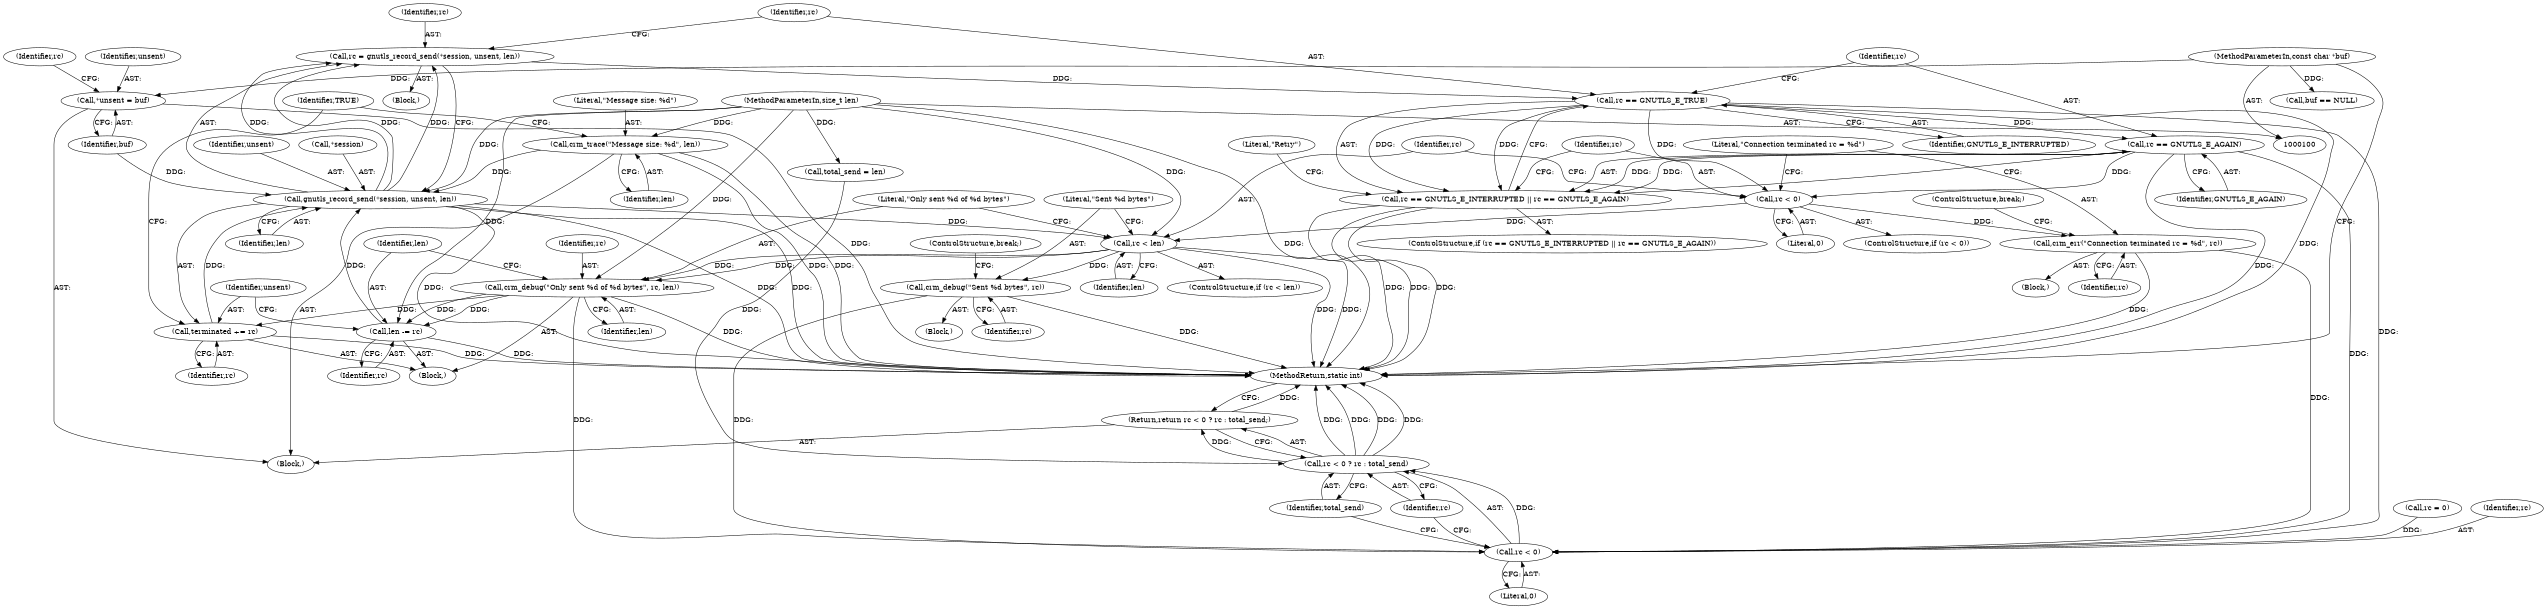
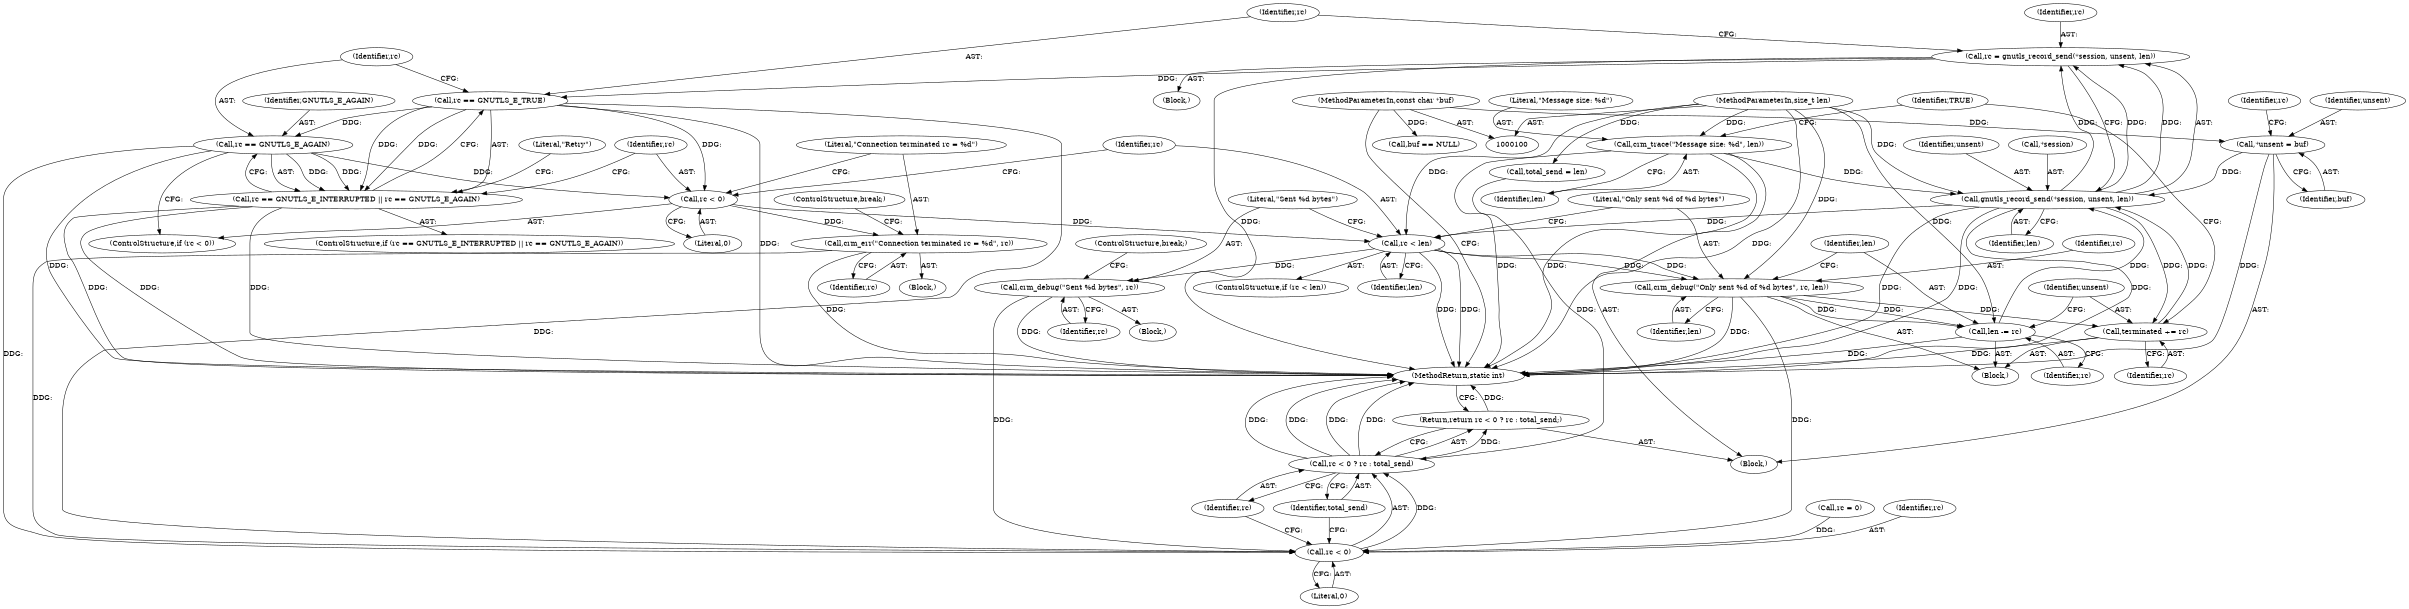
none -> (1318, 77)
(1999, 145) -> none
(2188, 173) -> (177, 178)
(188, 186) -> (2205, 184)
(187, 266) -> (2174, 266)
